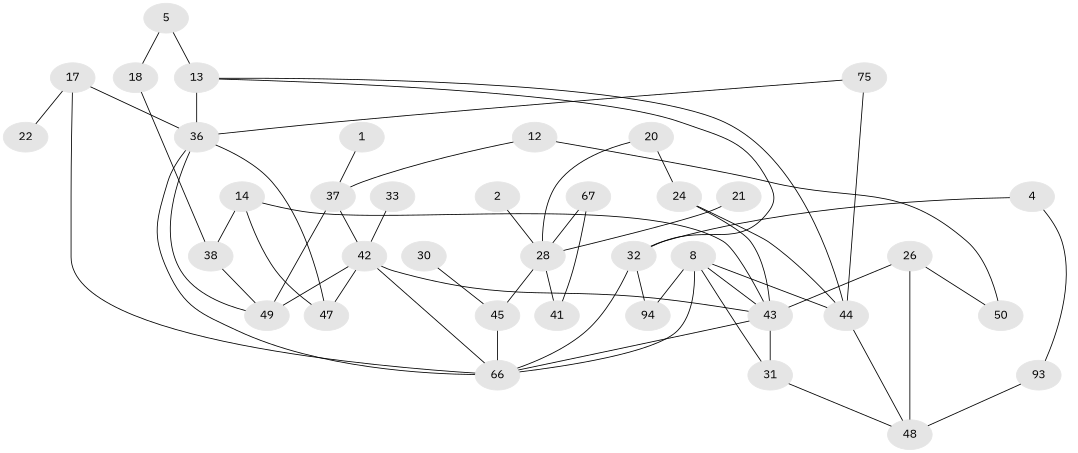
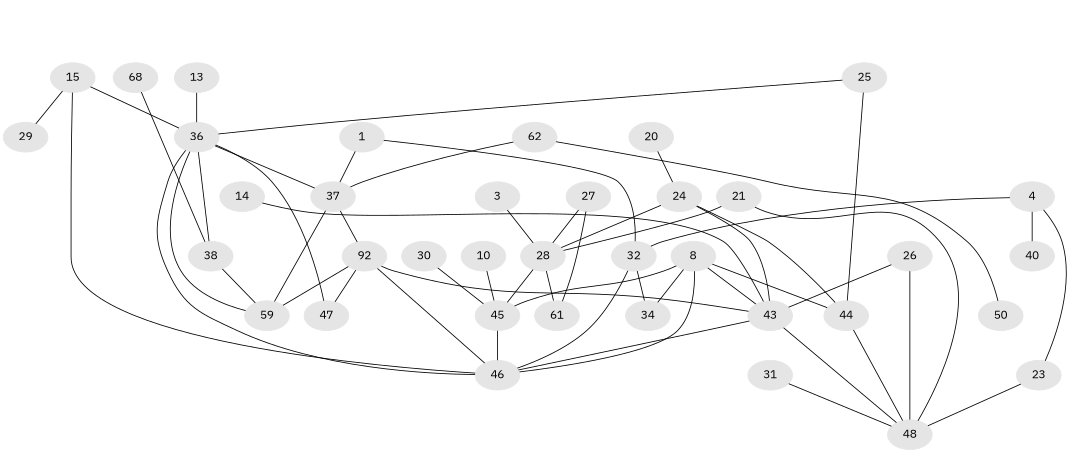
(166, 18) -> none
(73, 78) -> (73, 78)
(136, 78) -> (136, 78)
(864, 78) -> (864, 78)
(583, 93) -> none
(603, 106) -> (534, 160)
(26, 137) -> (26, 137)
(535, 137) -> (535, 137)
none -> (265, 167)
(566, 174) -> (611, 226)
(393, 197) -> none
(497, 197) -> (497, 197)
(588, 197) -> (588, 197)
(226, 226) -> (204, 197)
none -> (938, 240)
(364, 256) -> (364, 256)
none -> (483, 256)
none -> (1032, 256)
(271, 264) -> none
(955, 286) -> none
(267, 316) -> (267, 316)
(557, 316) -> (557, 316)
(648, 316) -> (648, 316)
(731, 316) -> (595, 286)
(770, 346) -> (840, 375)
(497, 375) -> (497, 375)
(1039, 375) -> (1039, 375)
